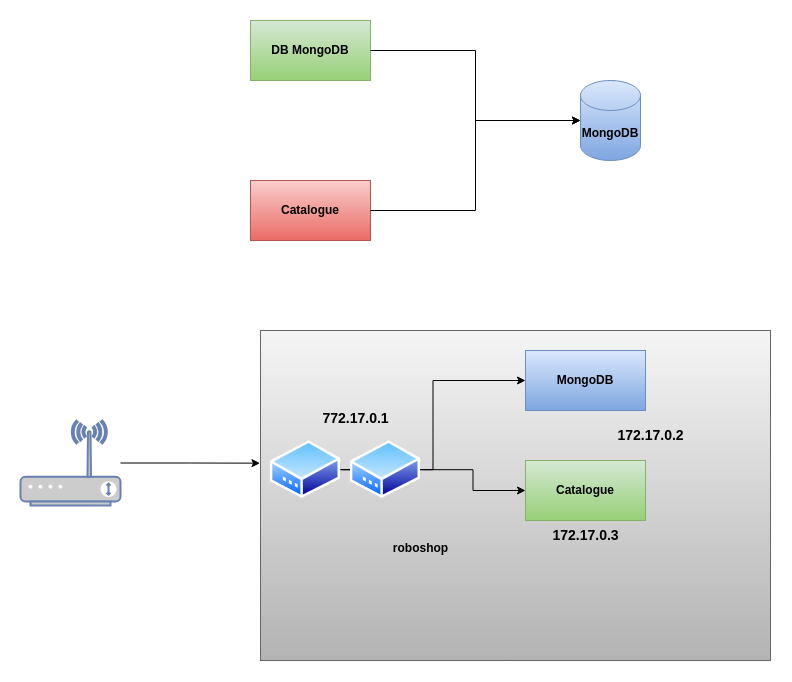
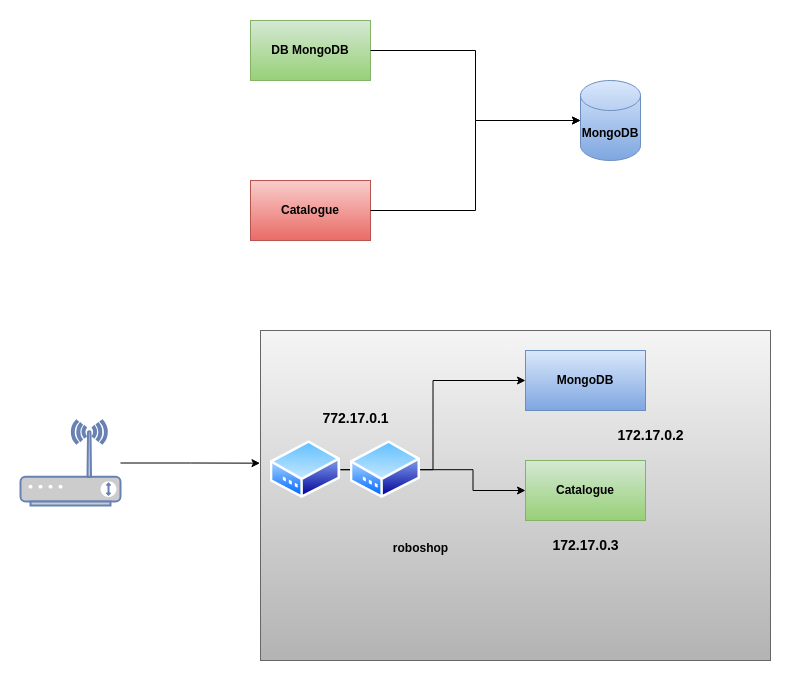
(586, 536) -> (586, 546)
